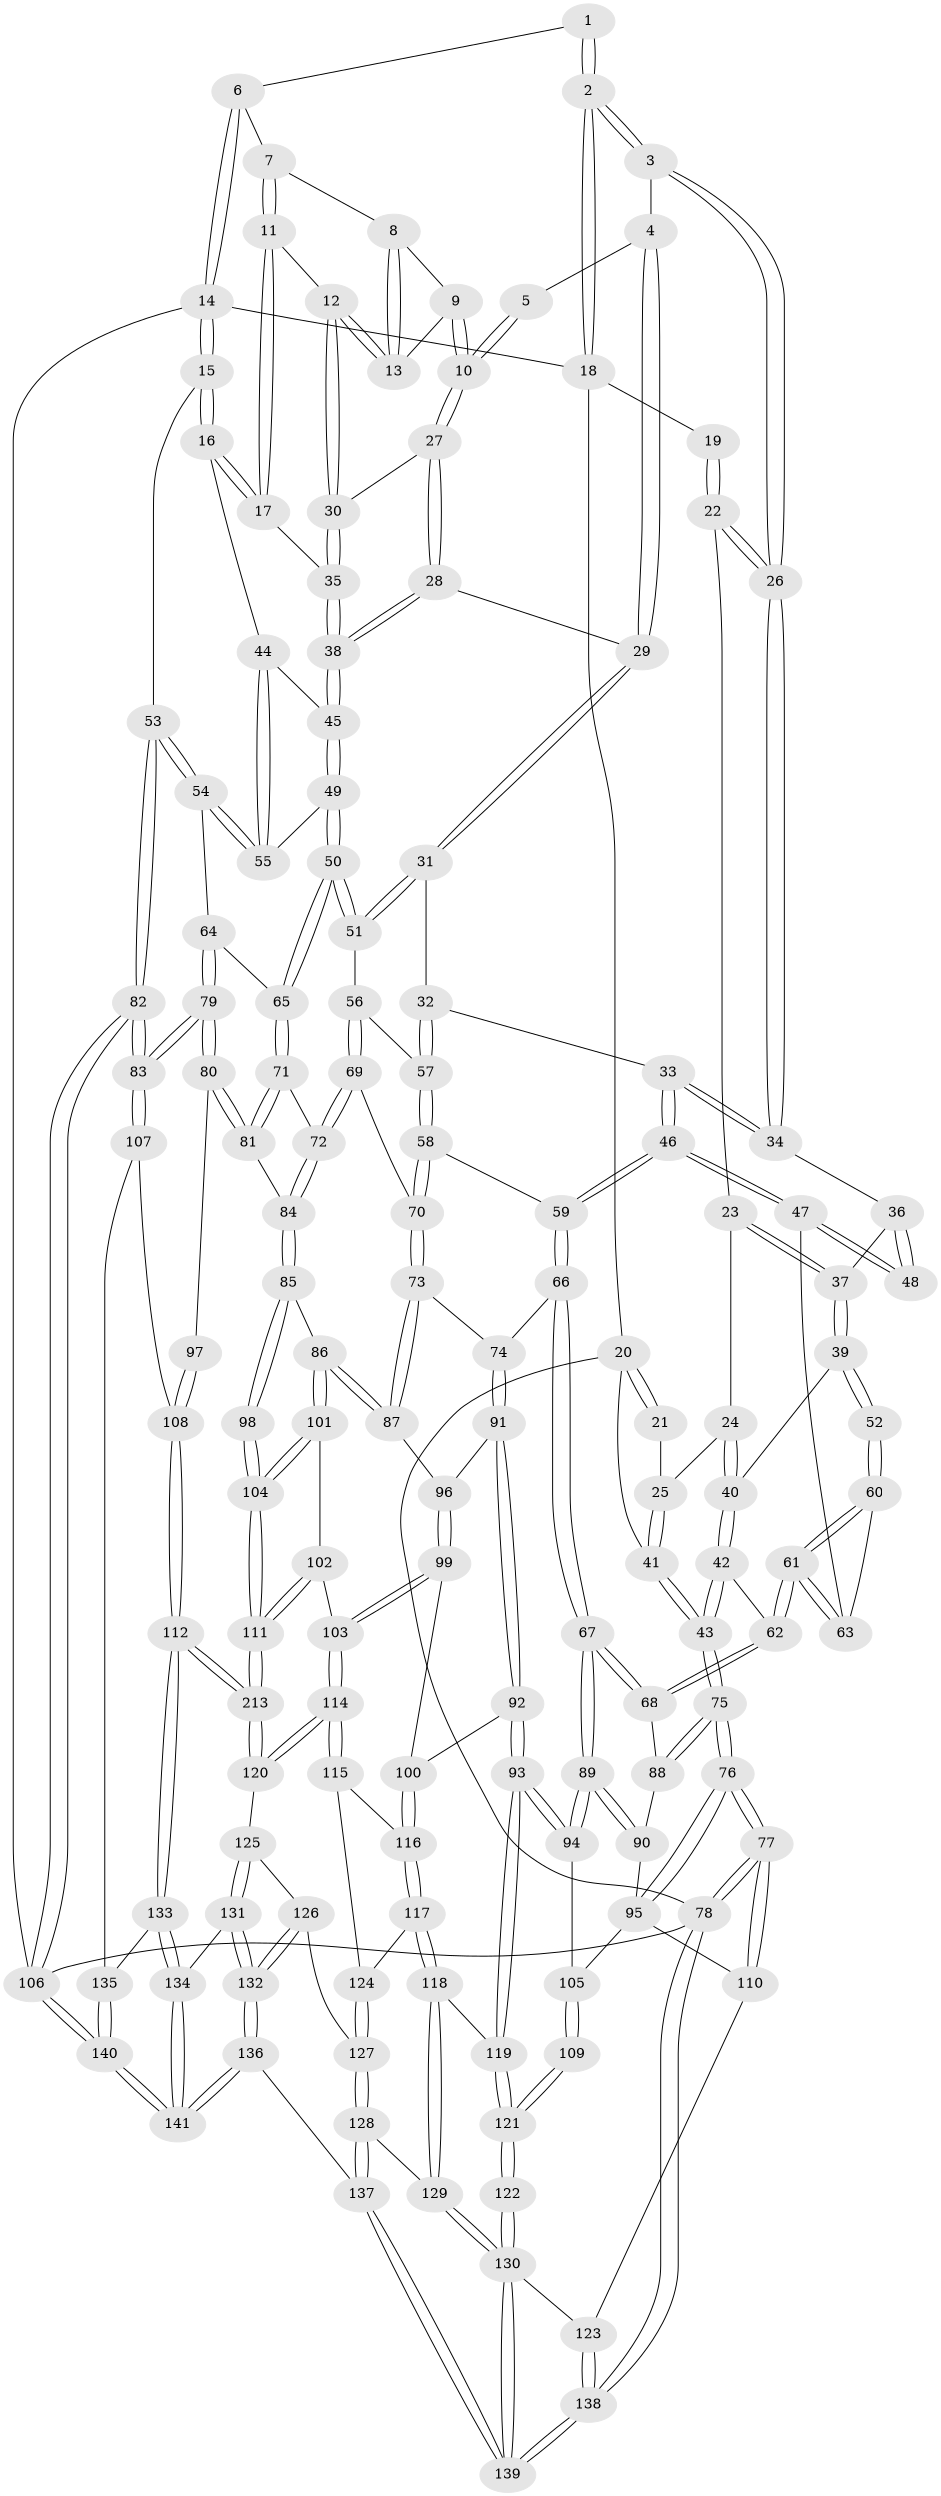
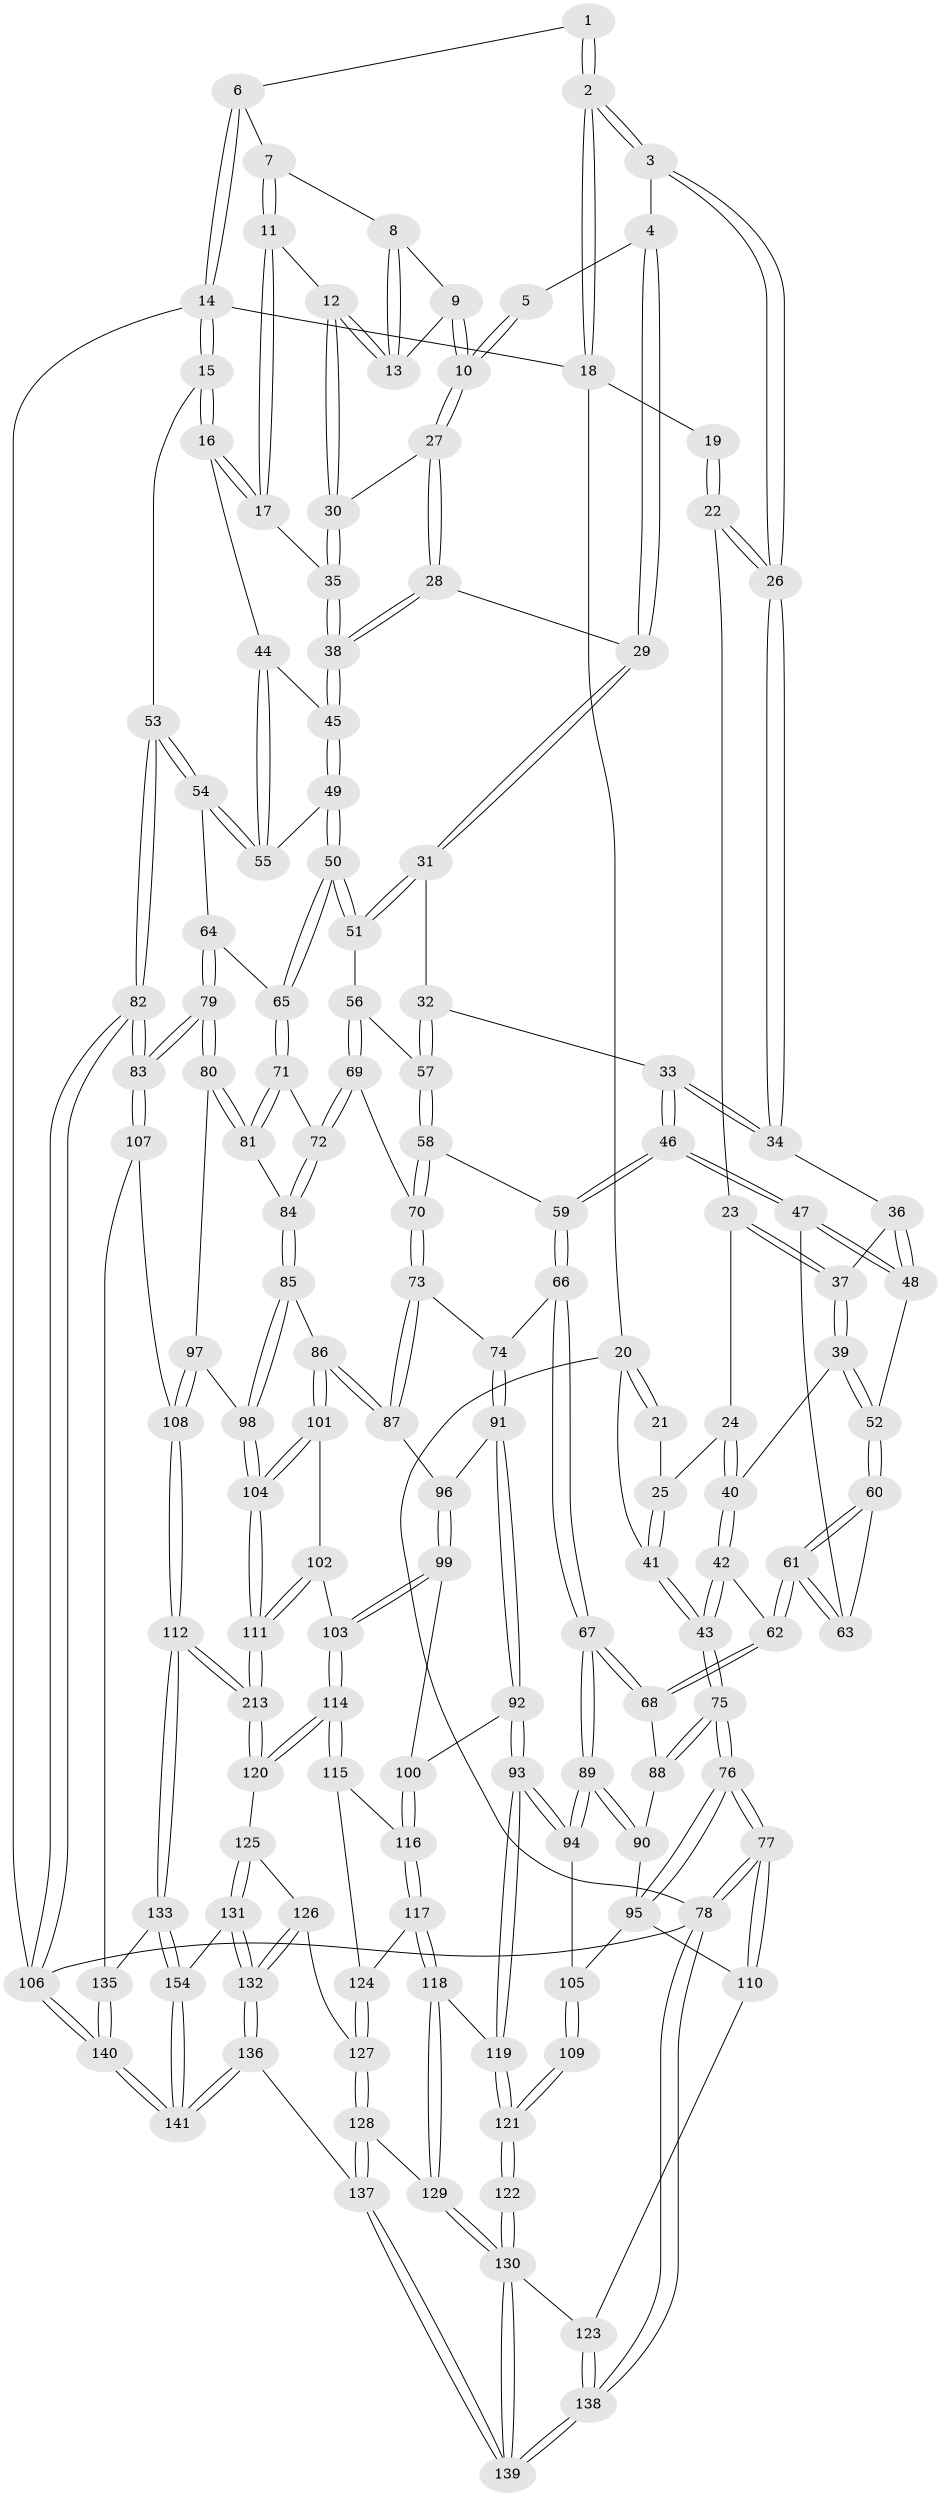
none -> (893, 1353)
none -> (222, 1388)
(178, 1984) -> (178, 1984)
